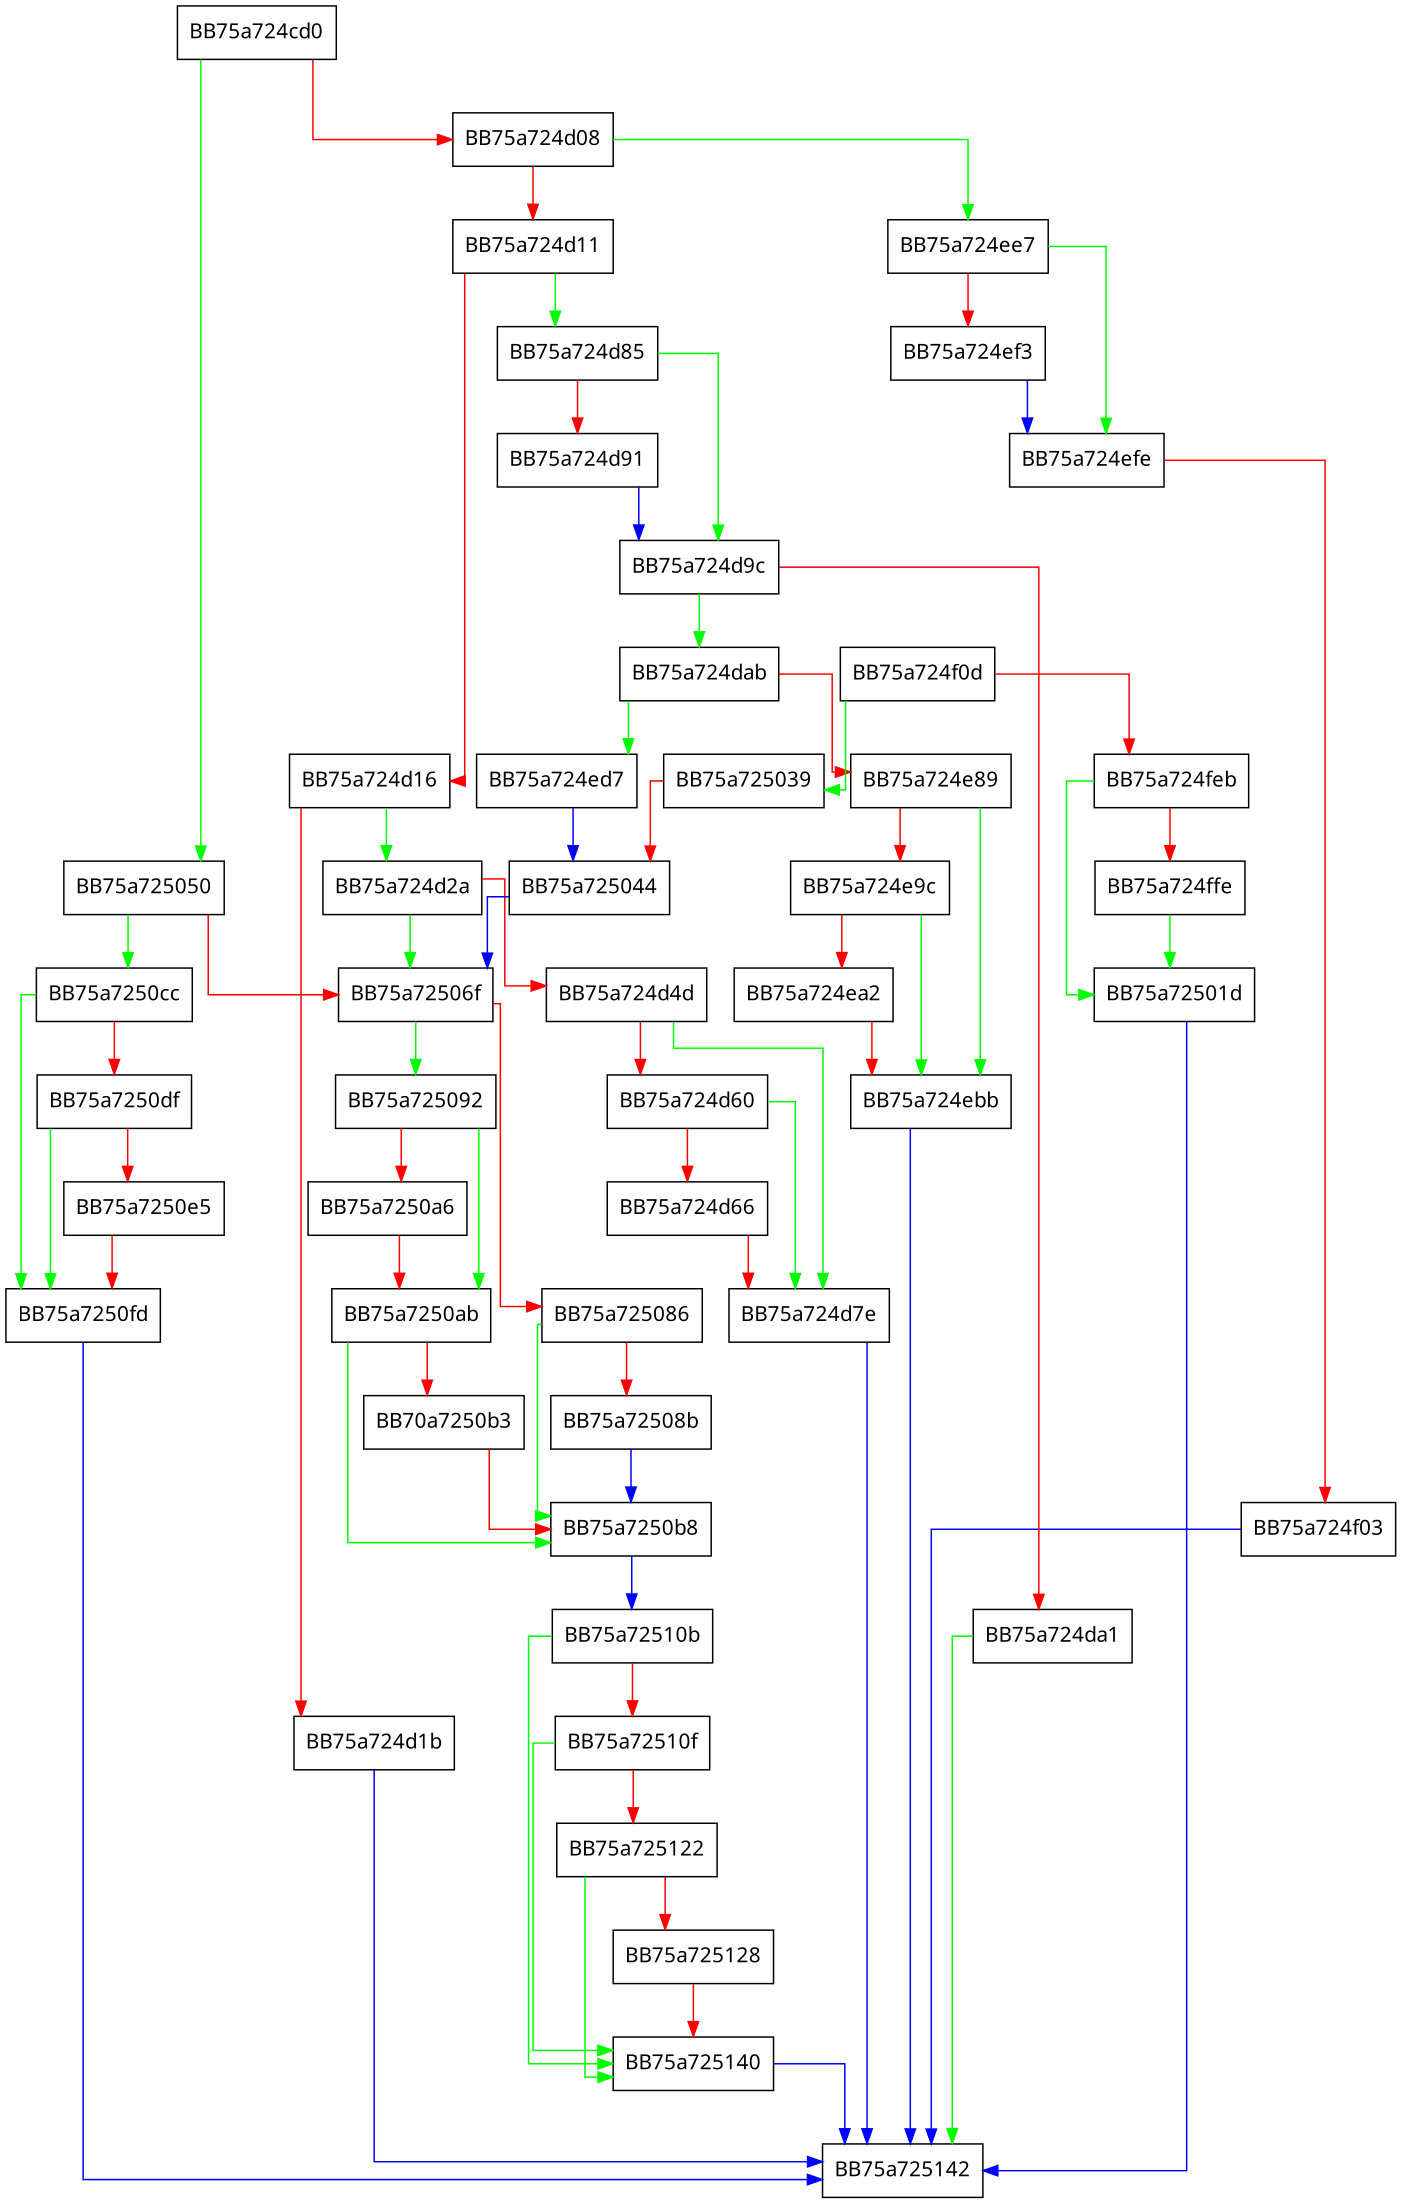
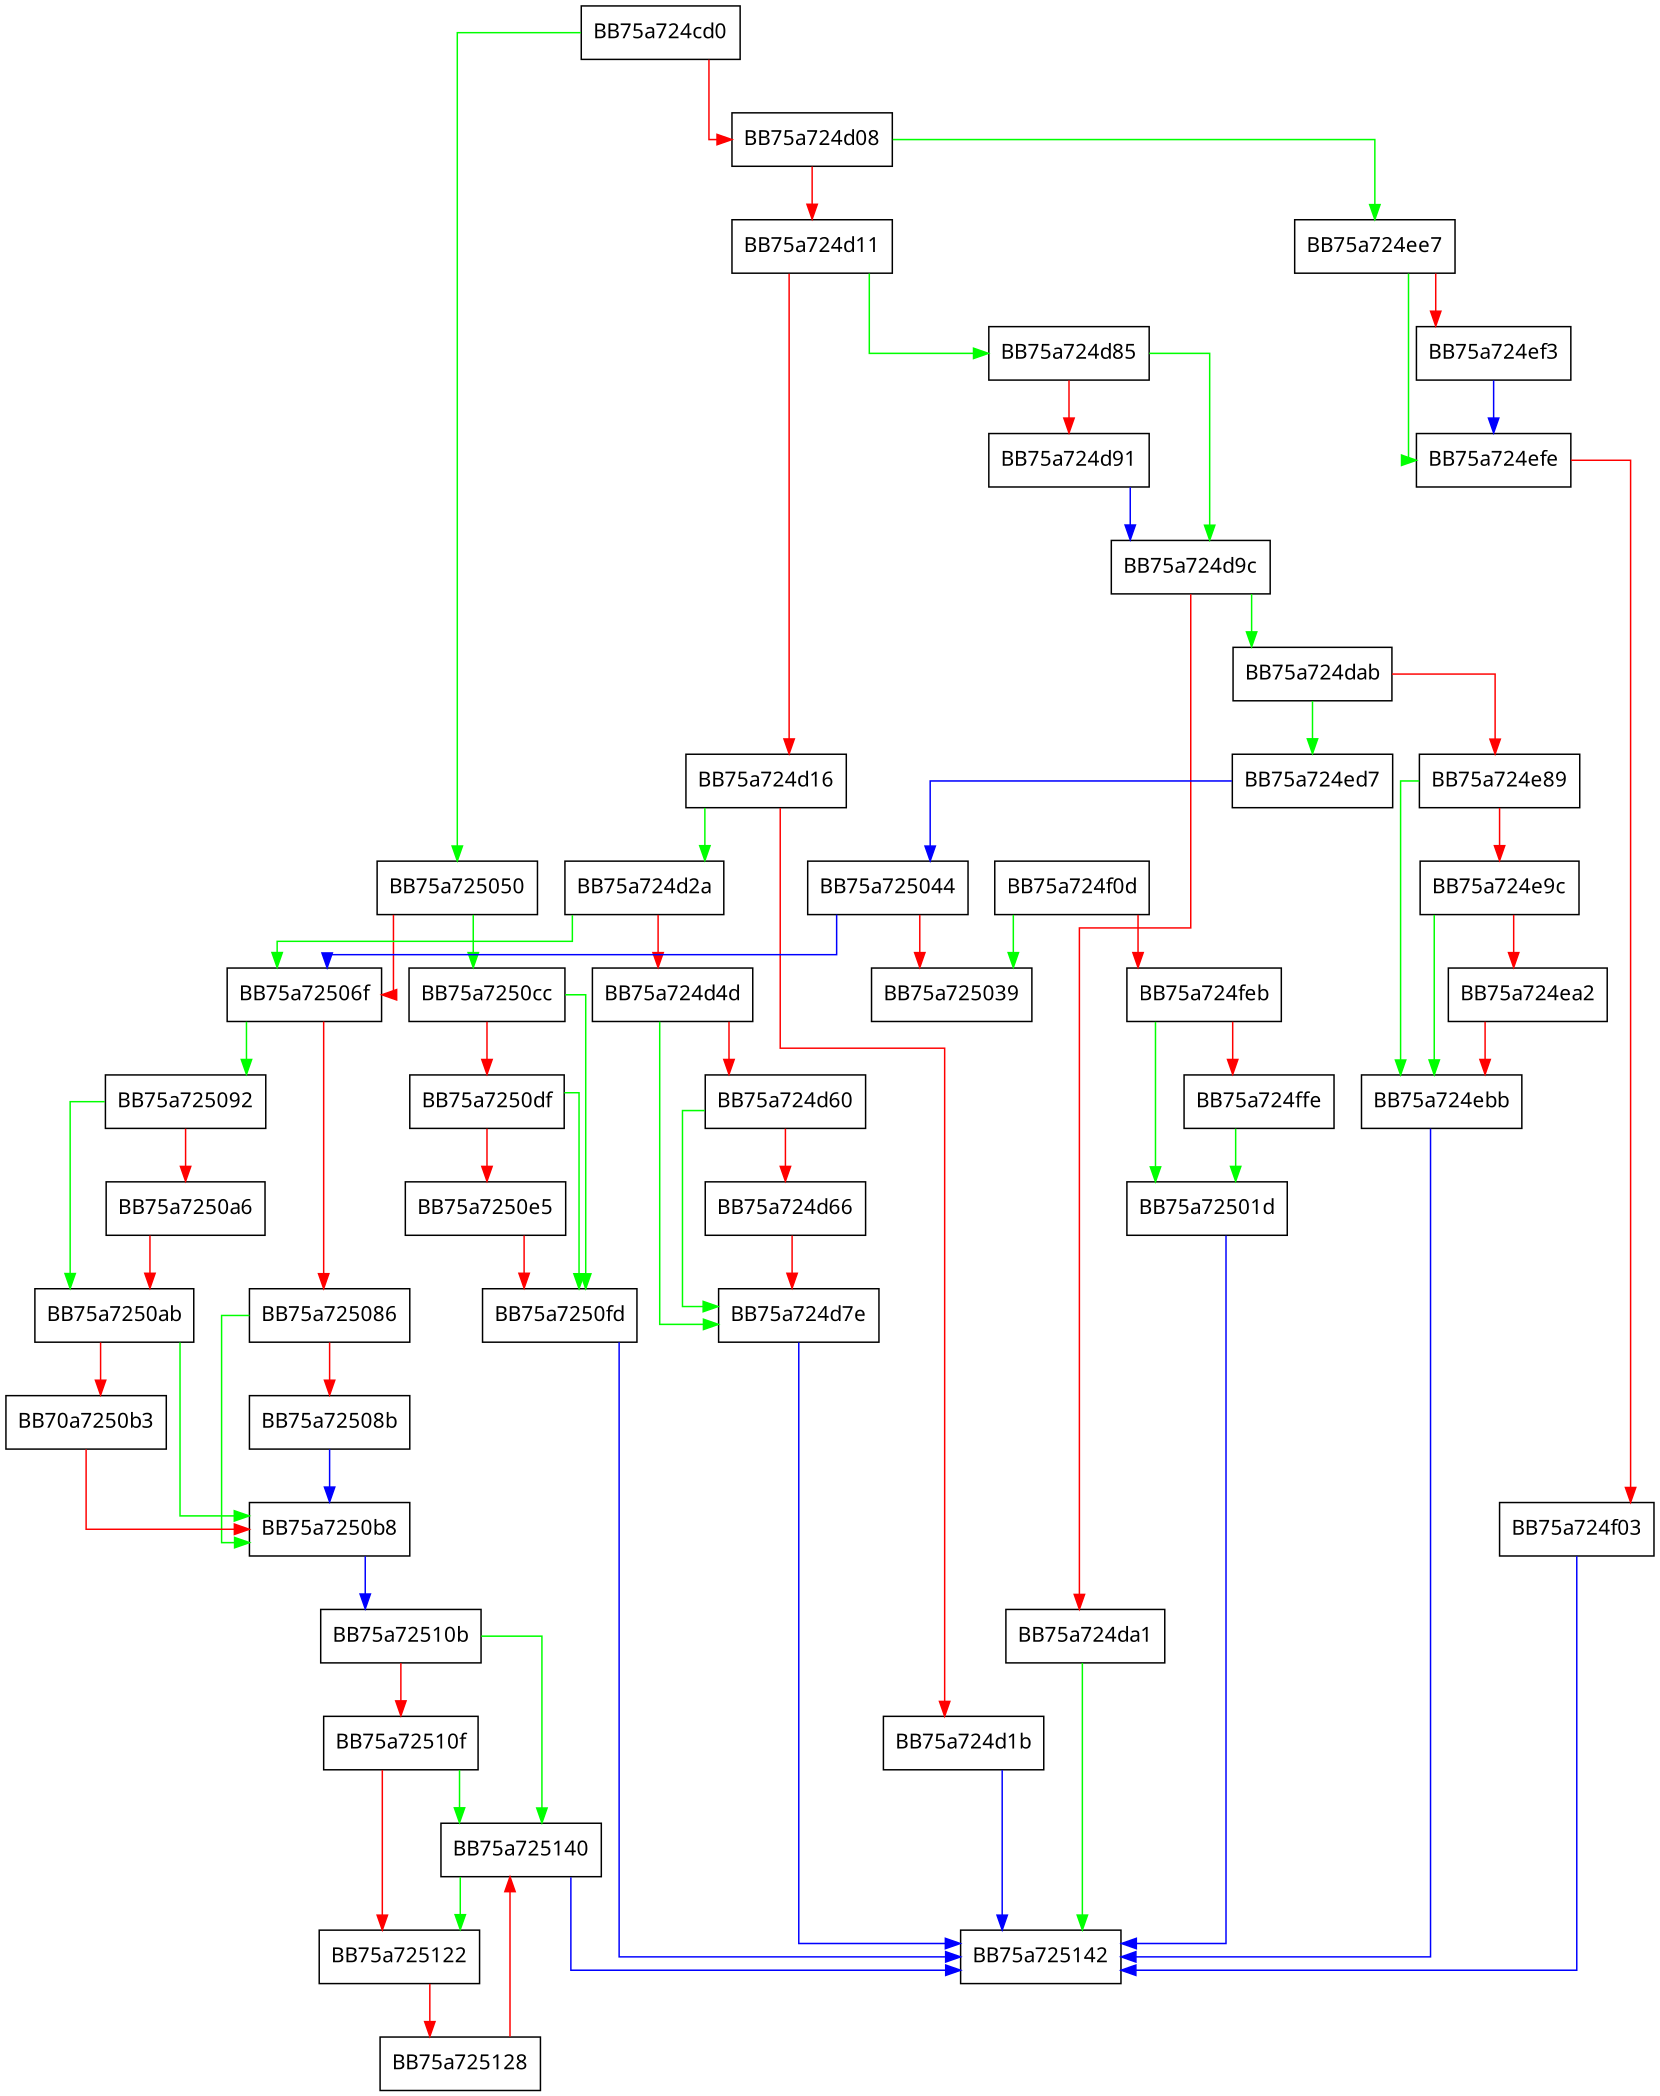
(650, 807) -> (920, 934)
(585, 1984) -> (460, 1896)
